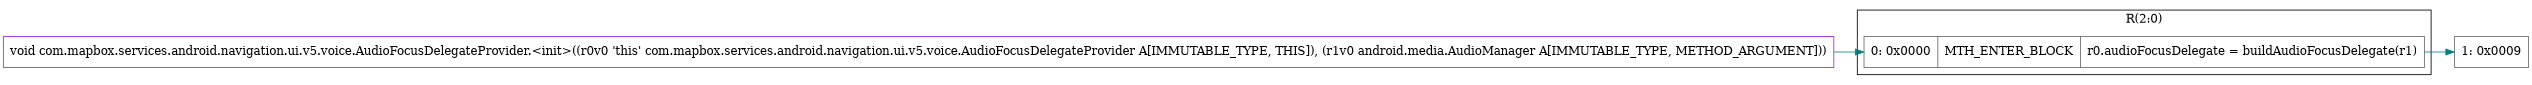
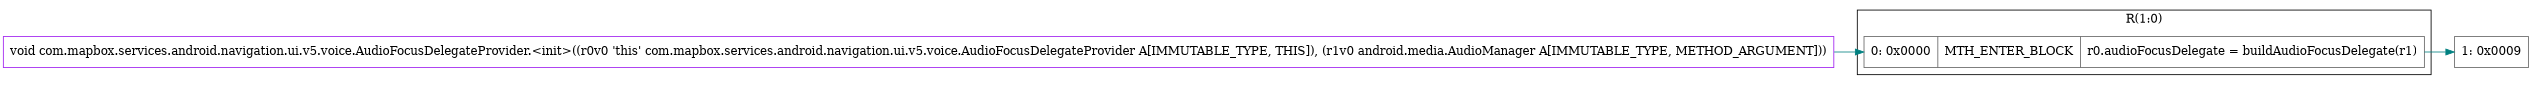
(2144, 20) -> (2144, 20)
